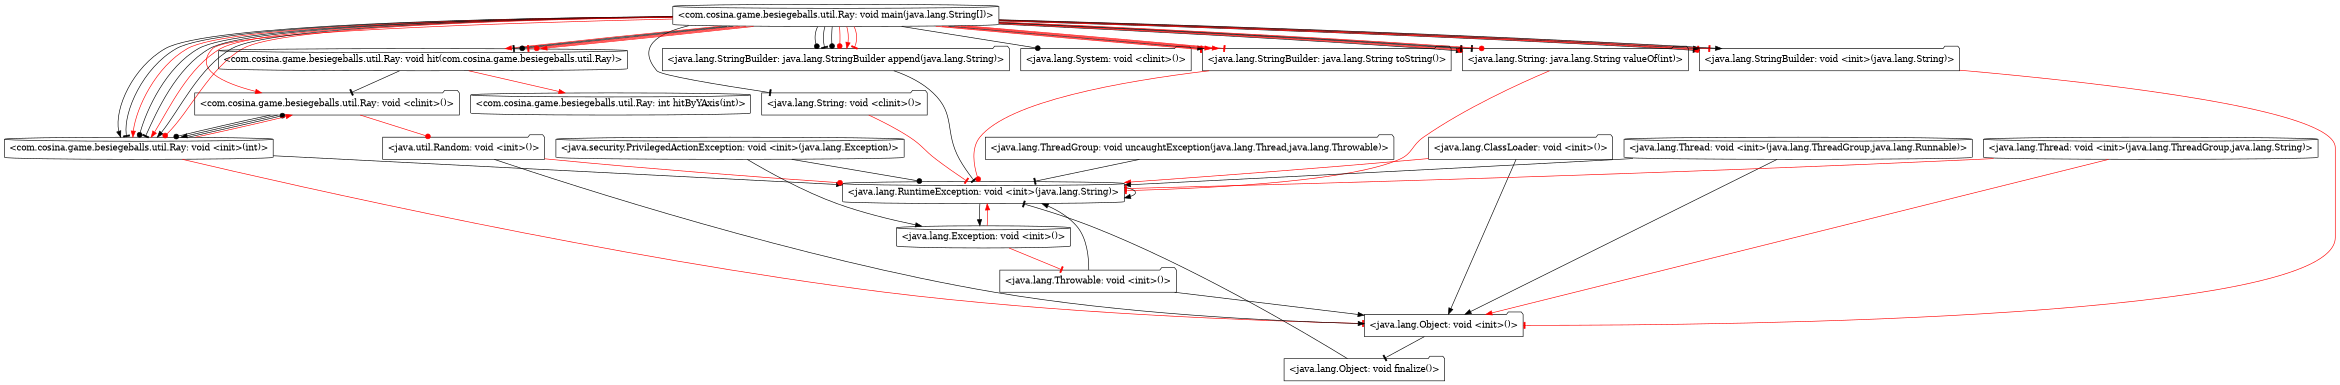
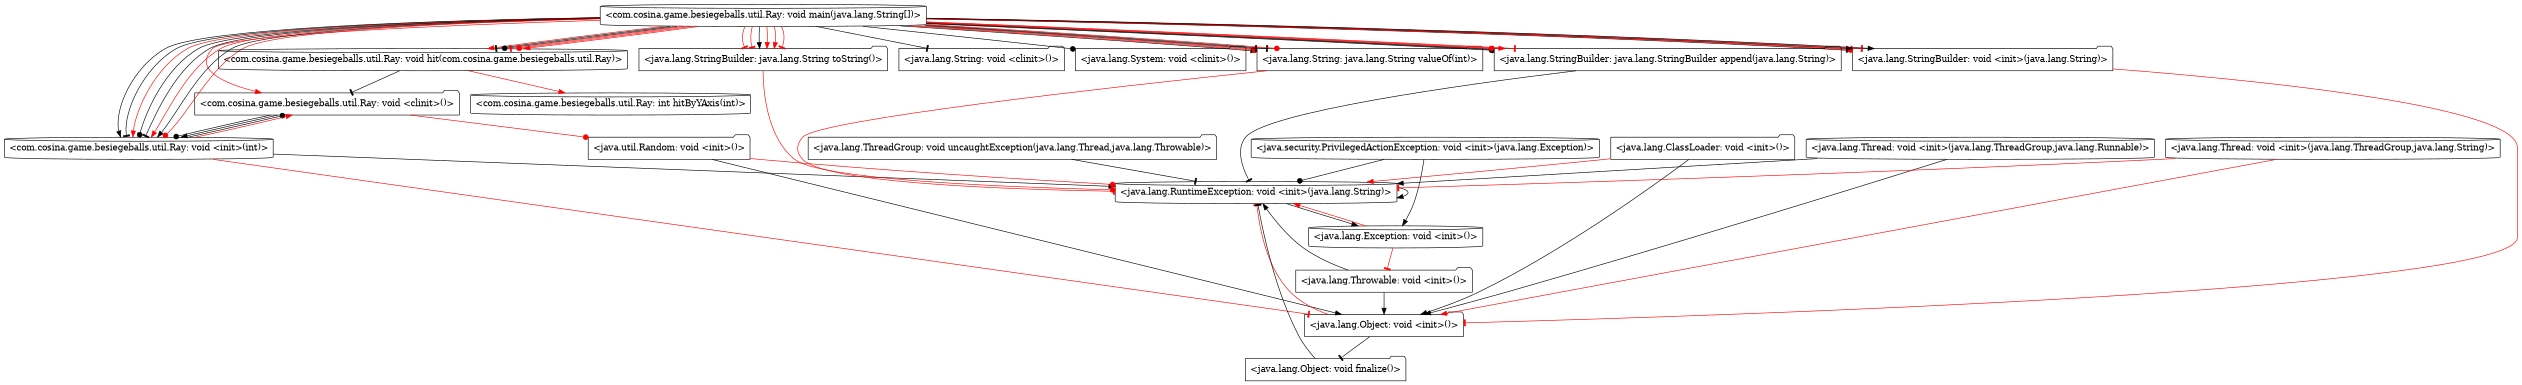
(919, 144) -> (1280, 278)
